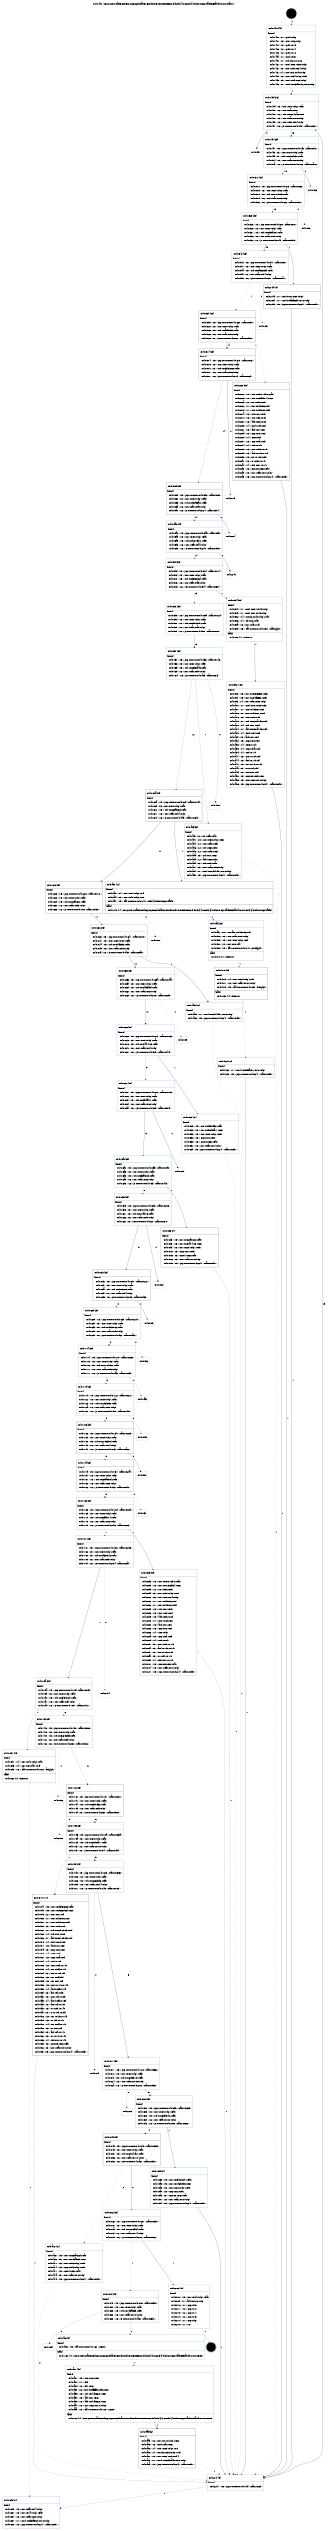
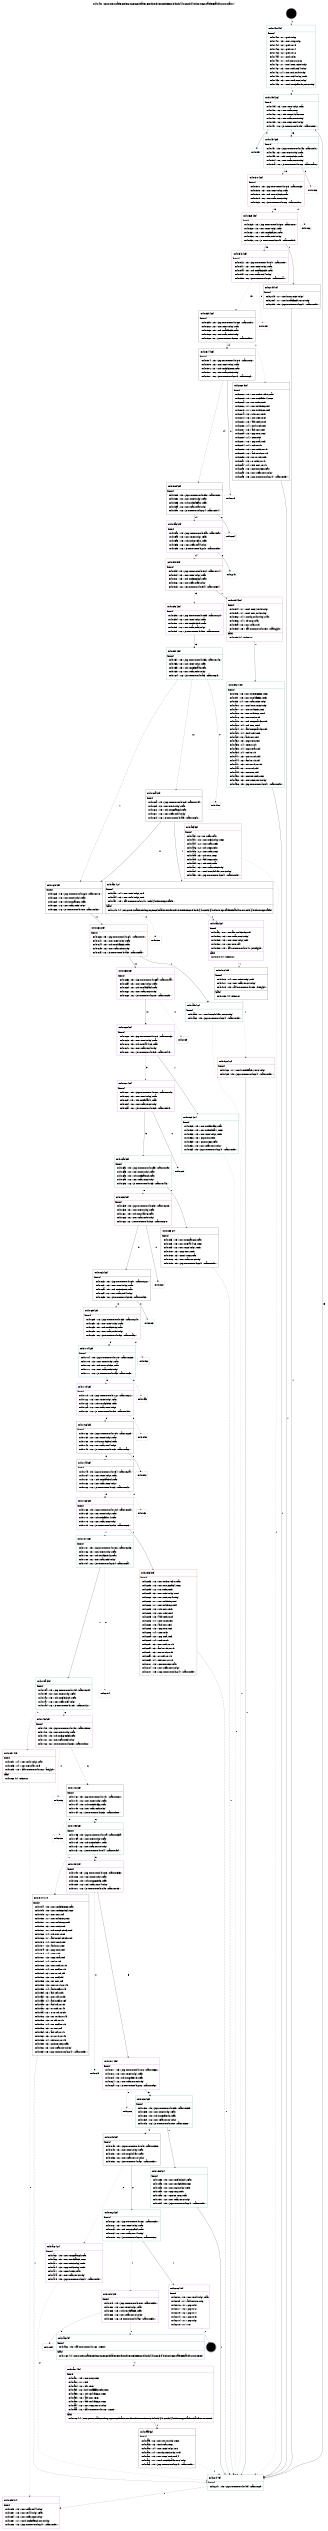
(251, 296) -> (251, 296)
(201, 751) -> (124, 777)
